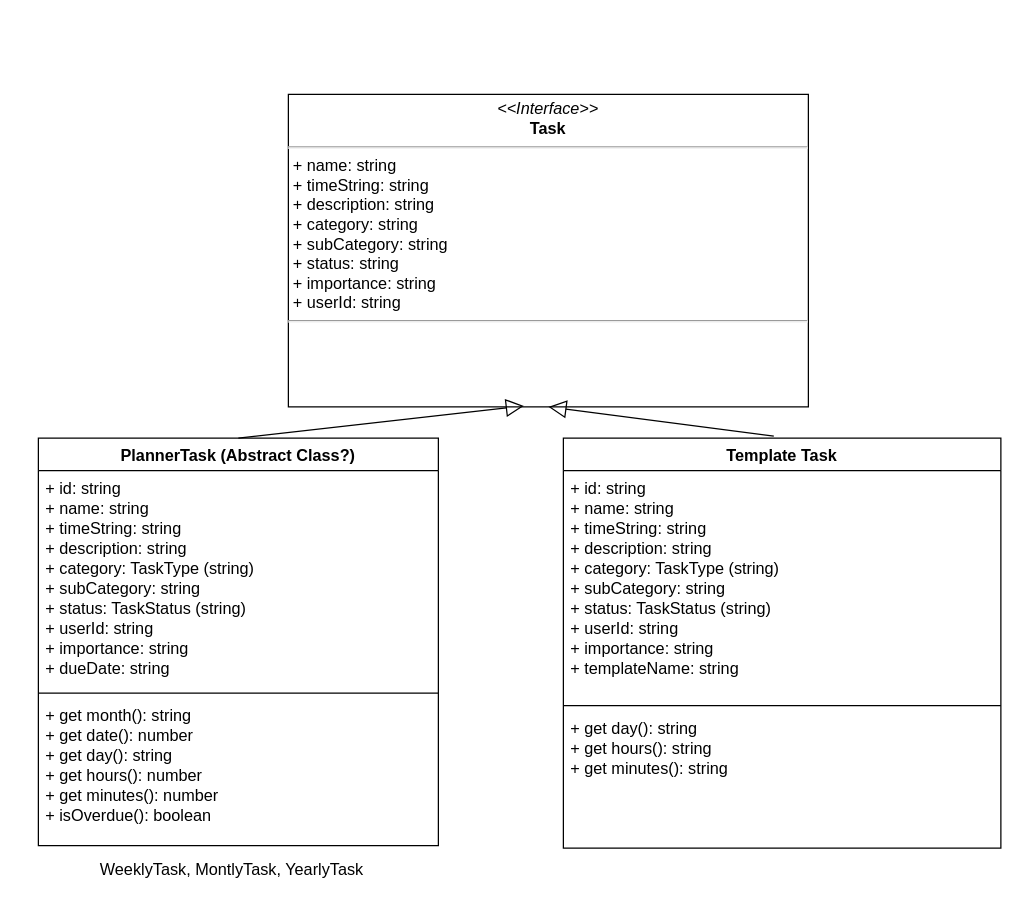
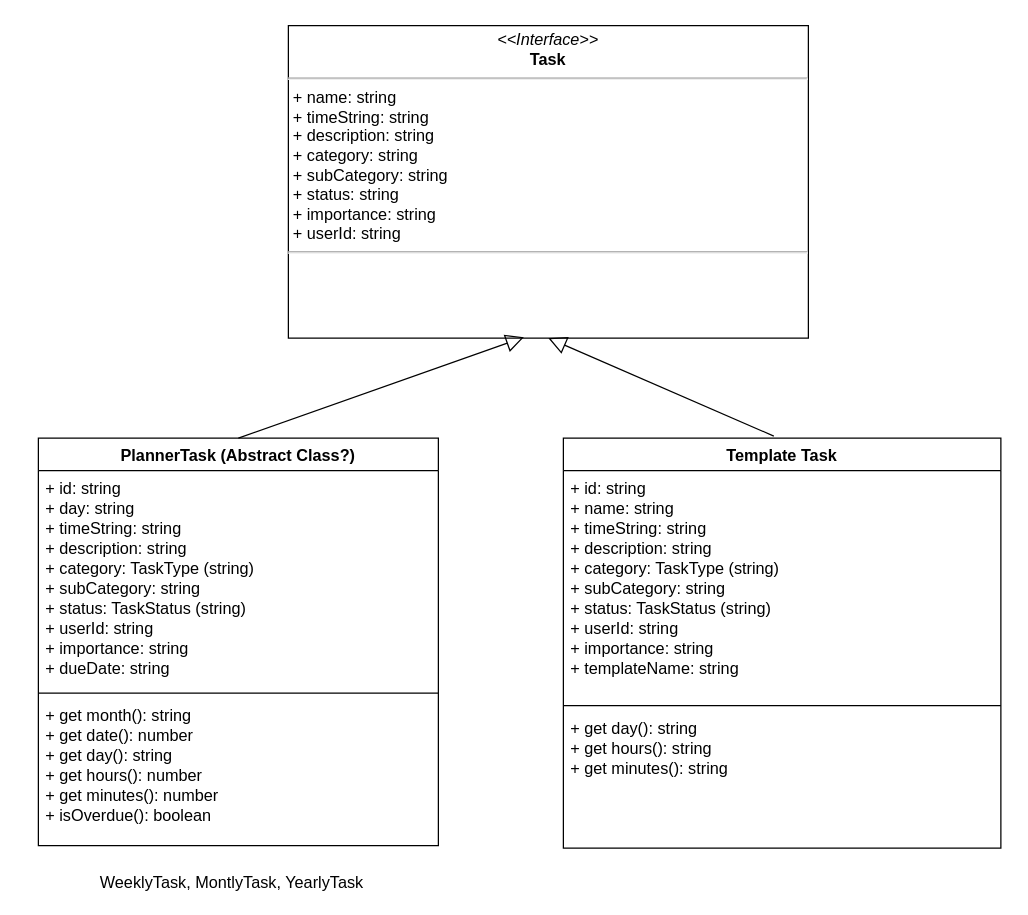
(548, 251) -> (548, 182)
(89, 488) -> (89, 488)
(232, 869) -> (232, 882)
